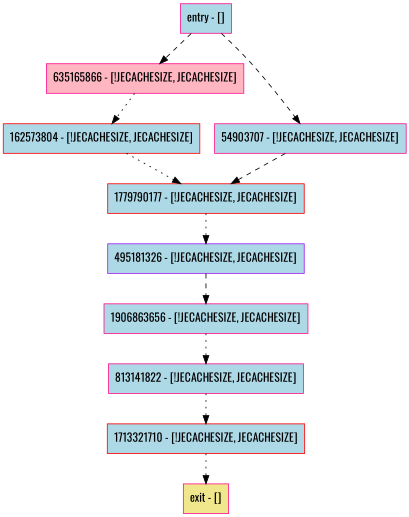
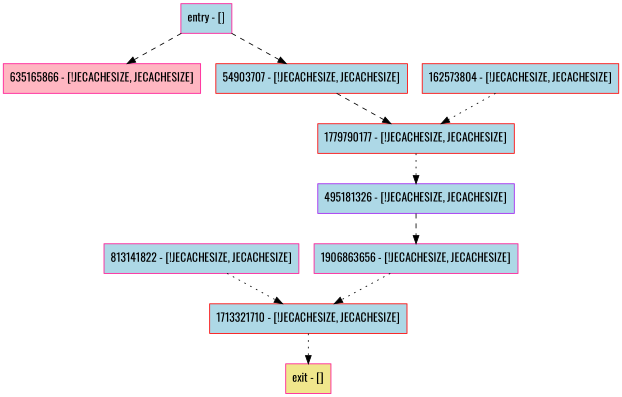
(126, 105) -> none
(310, 139) -> (312, 79)
(206, 345) -> (366, 287)
